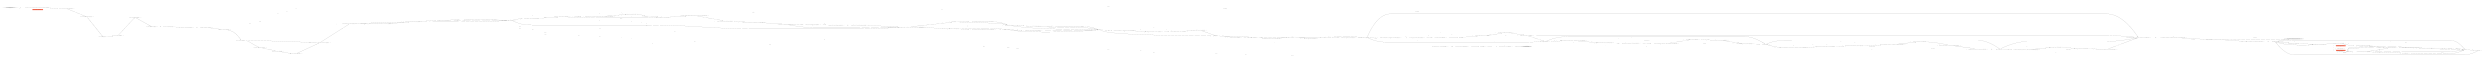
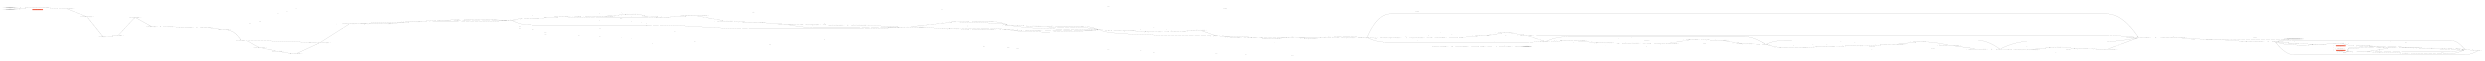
none -> (10, 9)
